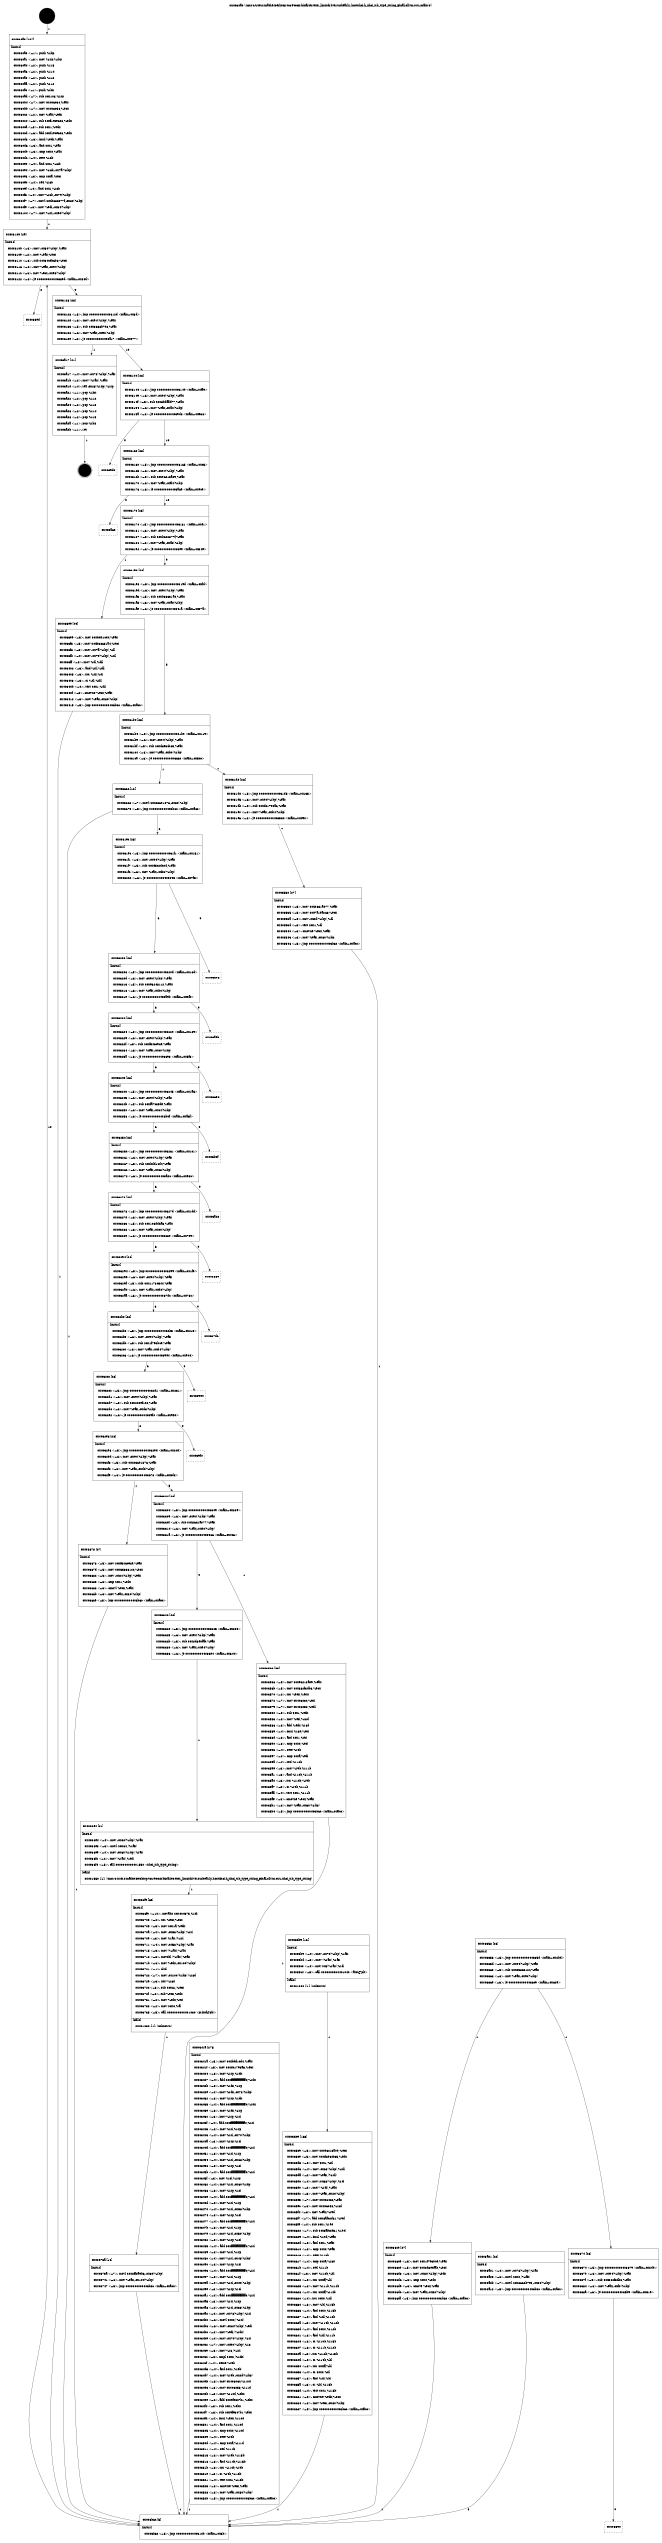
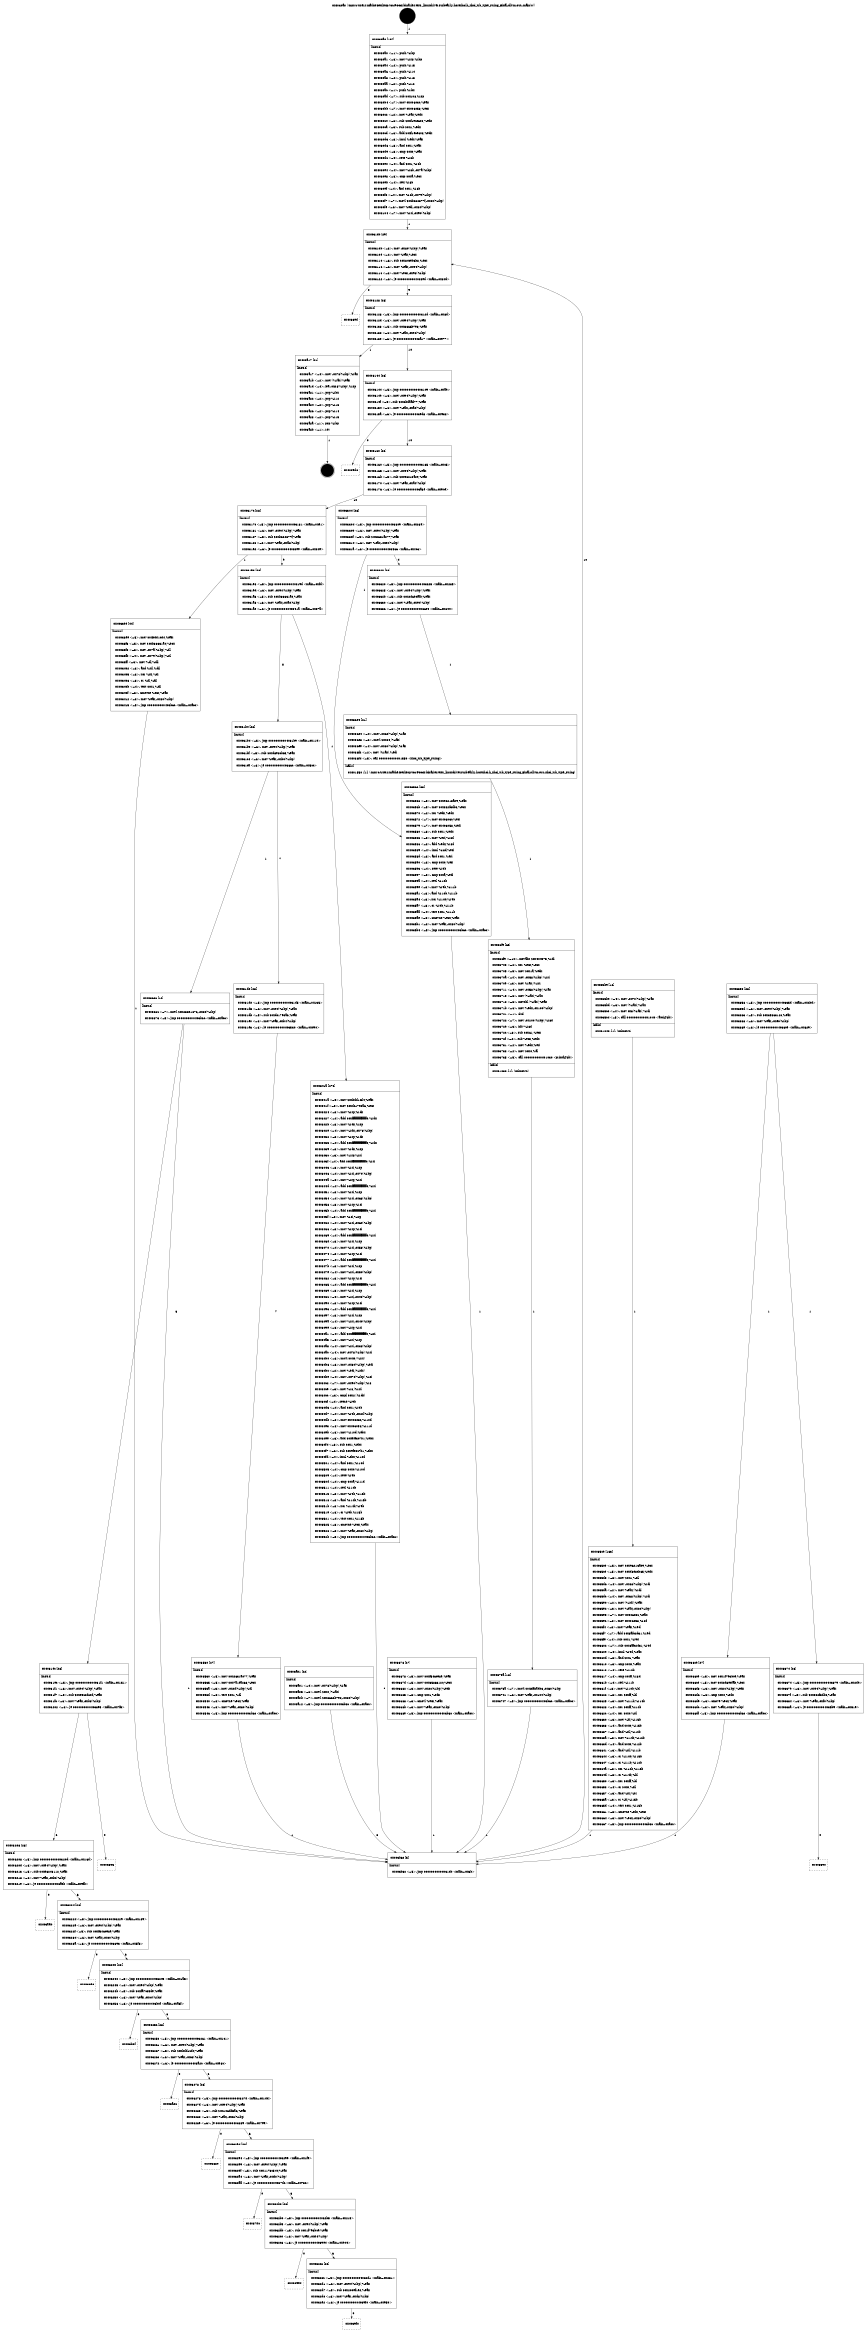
(108, 530) -> none
none -> (335, 844)
(138, 1456) -> none
